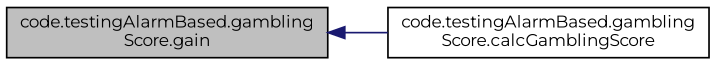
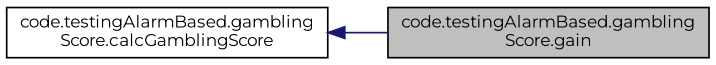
(366, 33) -> (366, 33)
